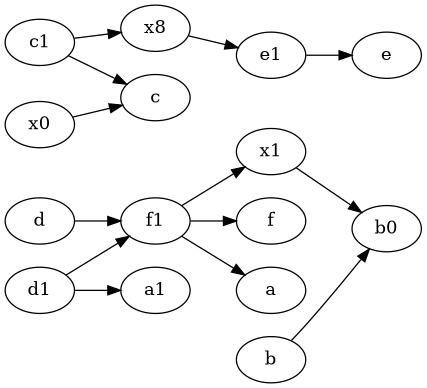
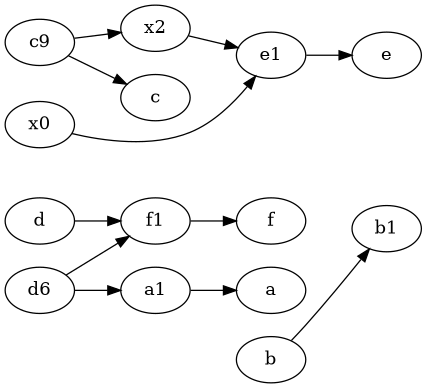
(155, 28) -> (155, 28)
(40, 42) -> (40, 42)
(91, 113) -> (168, 139)
(271, 152) -> none
(387, 229) -> (387, 229)
(208, 252) -> (207, 290)
(40, 290) -> (40, 290)
